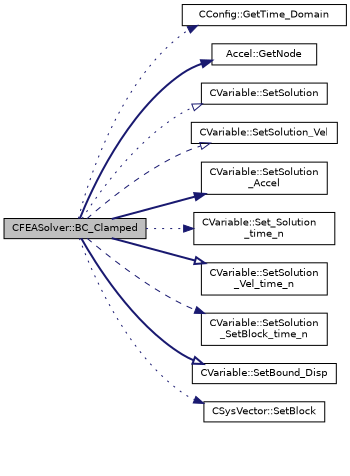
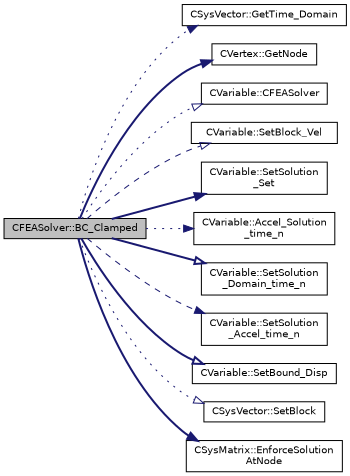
(264, 15) -> (264, 15)
(264, 54) -> (264, 54)
(264, 94) -> (264, 94)
(264, 133) -> (264, 133)
(264, 178) -> (264, 178)
(264, 229) -> (264, 229)
(264, 279) -> (264, 279)
(124, 329) -> (124, 329)
(264, 329) -> (264, 329)
none -> (264, 456)
